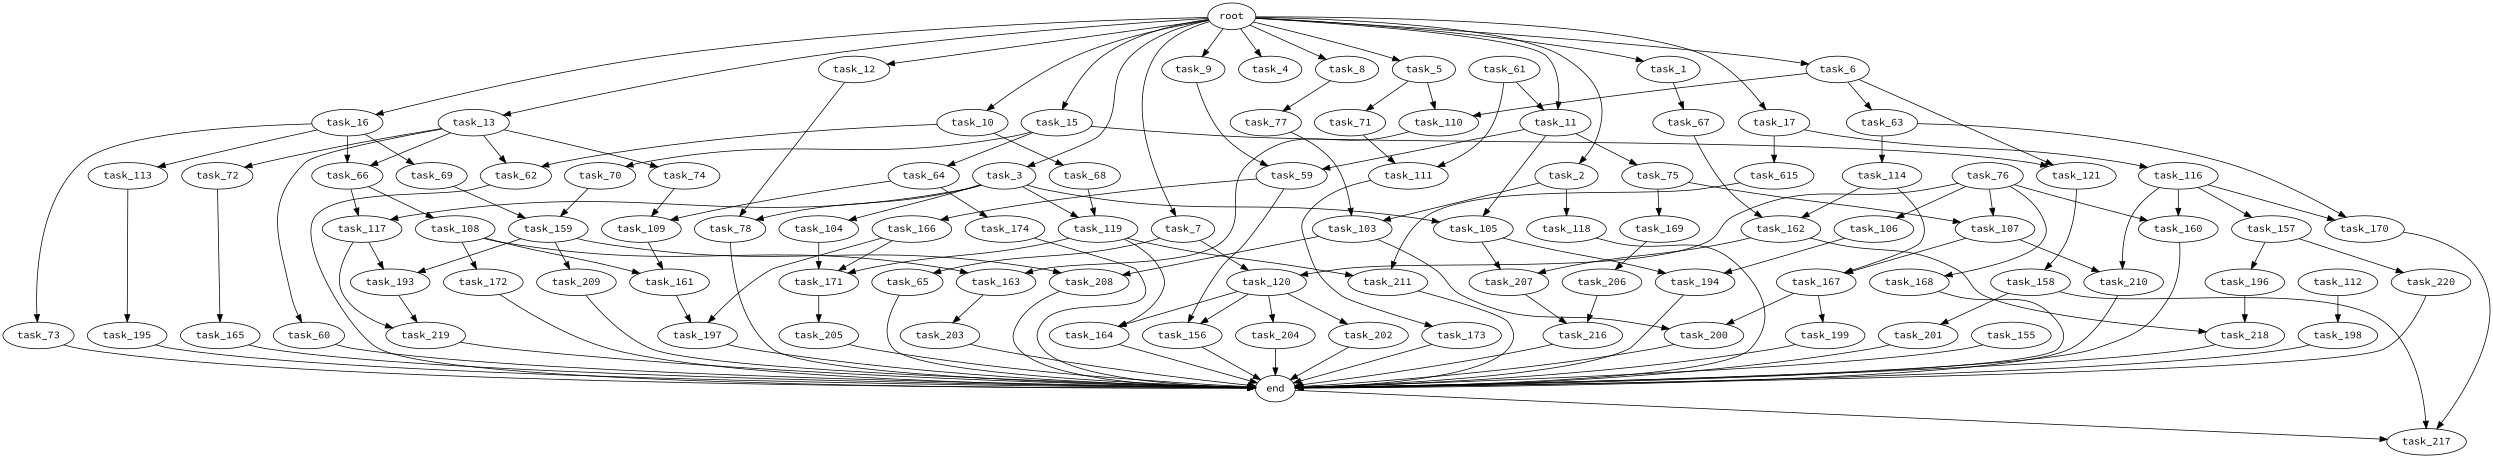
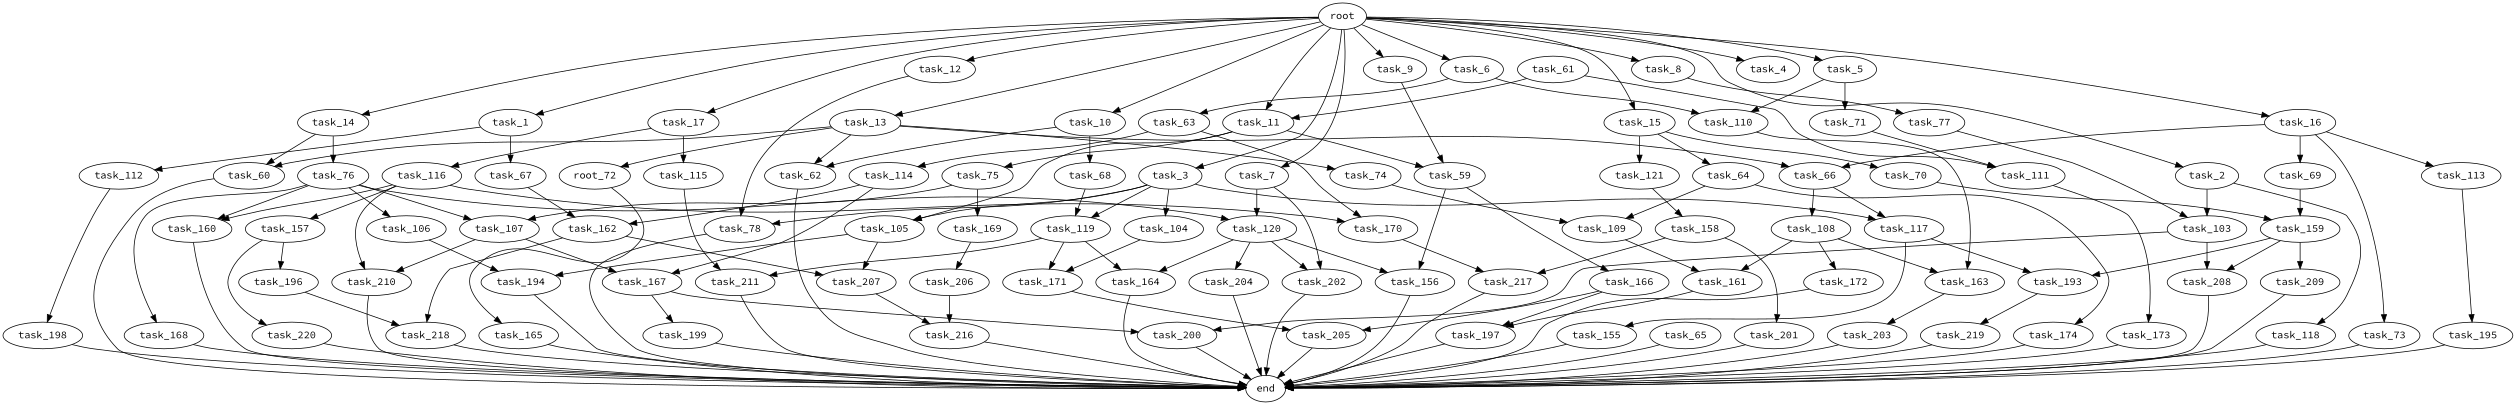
(1948, 119) -> none
none -> (333, 123)
none -> (321, 147)
(217, 176) -> (595, 176)
(1774, 176) -> (683, 176)
(874, 251) -> (1485, 312)
(1050, 256) -> (1306, 221)
(343, 293) -> (1792, 318)
(1838, 415) -> (1394, 349)
